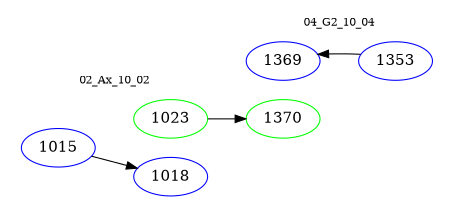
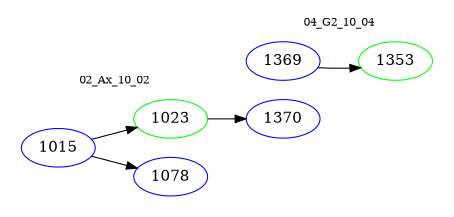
(345, 54) -> (334, 68)
(396, 61) -> (396, 61)
(283, 119) -> (283, 119)
none -> (109, 135)
(171, 177) -> (171, 177)
